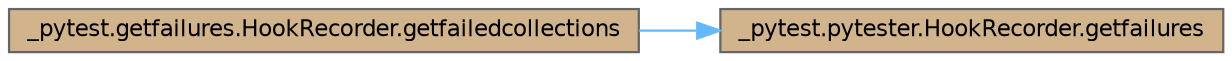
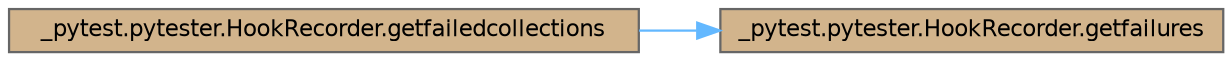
(324, 31) -> (324, 31)
